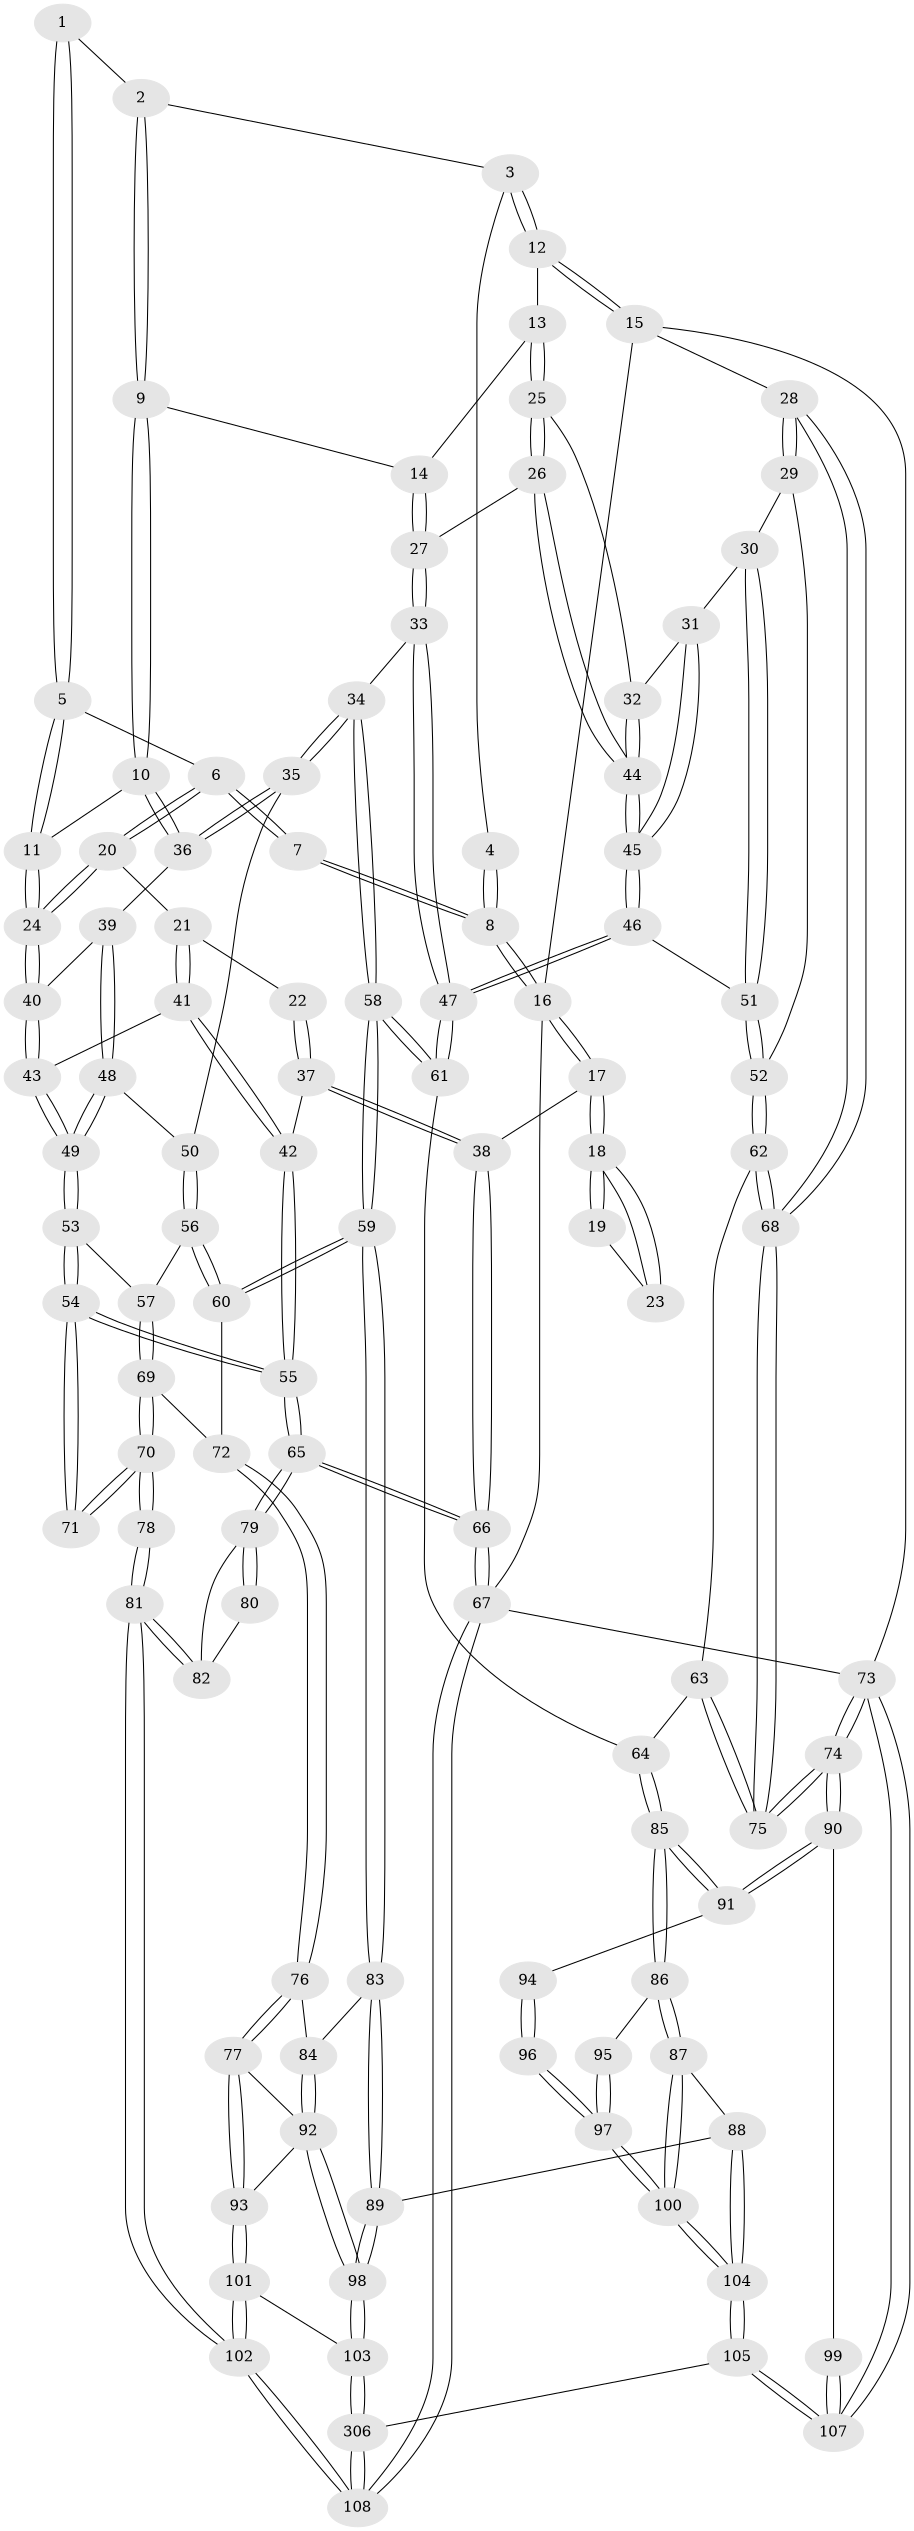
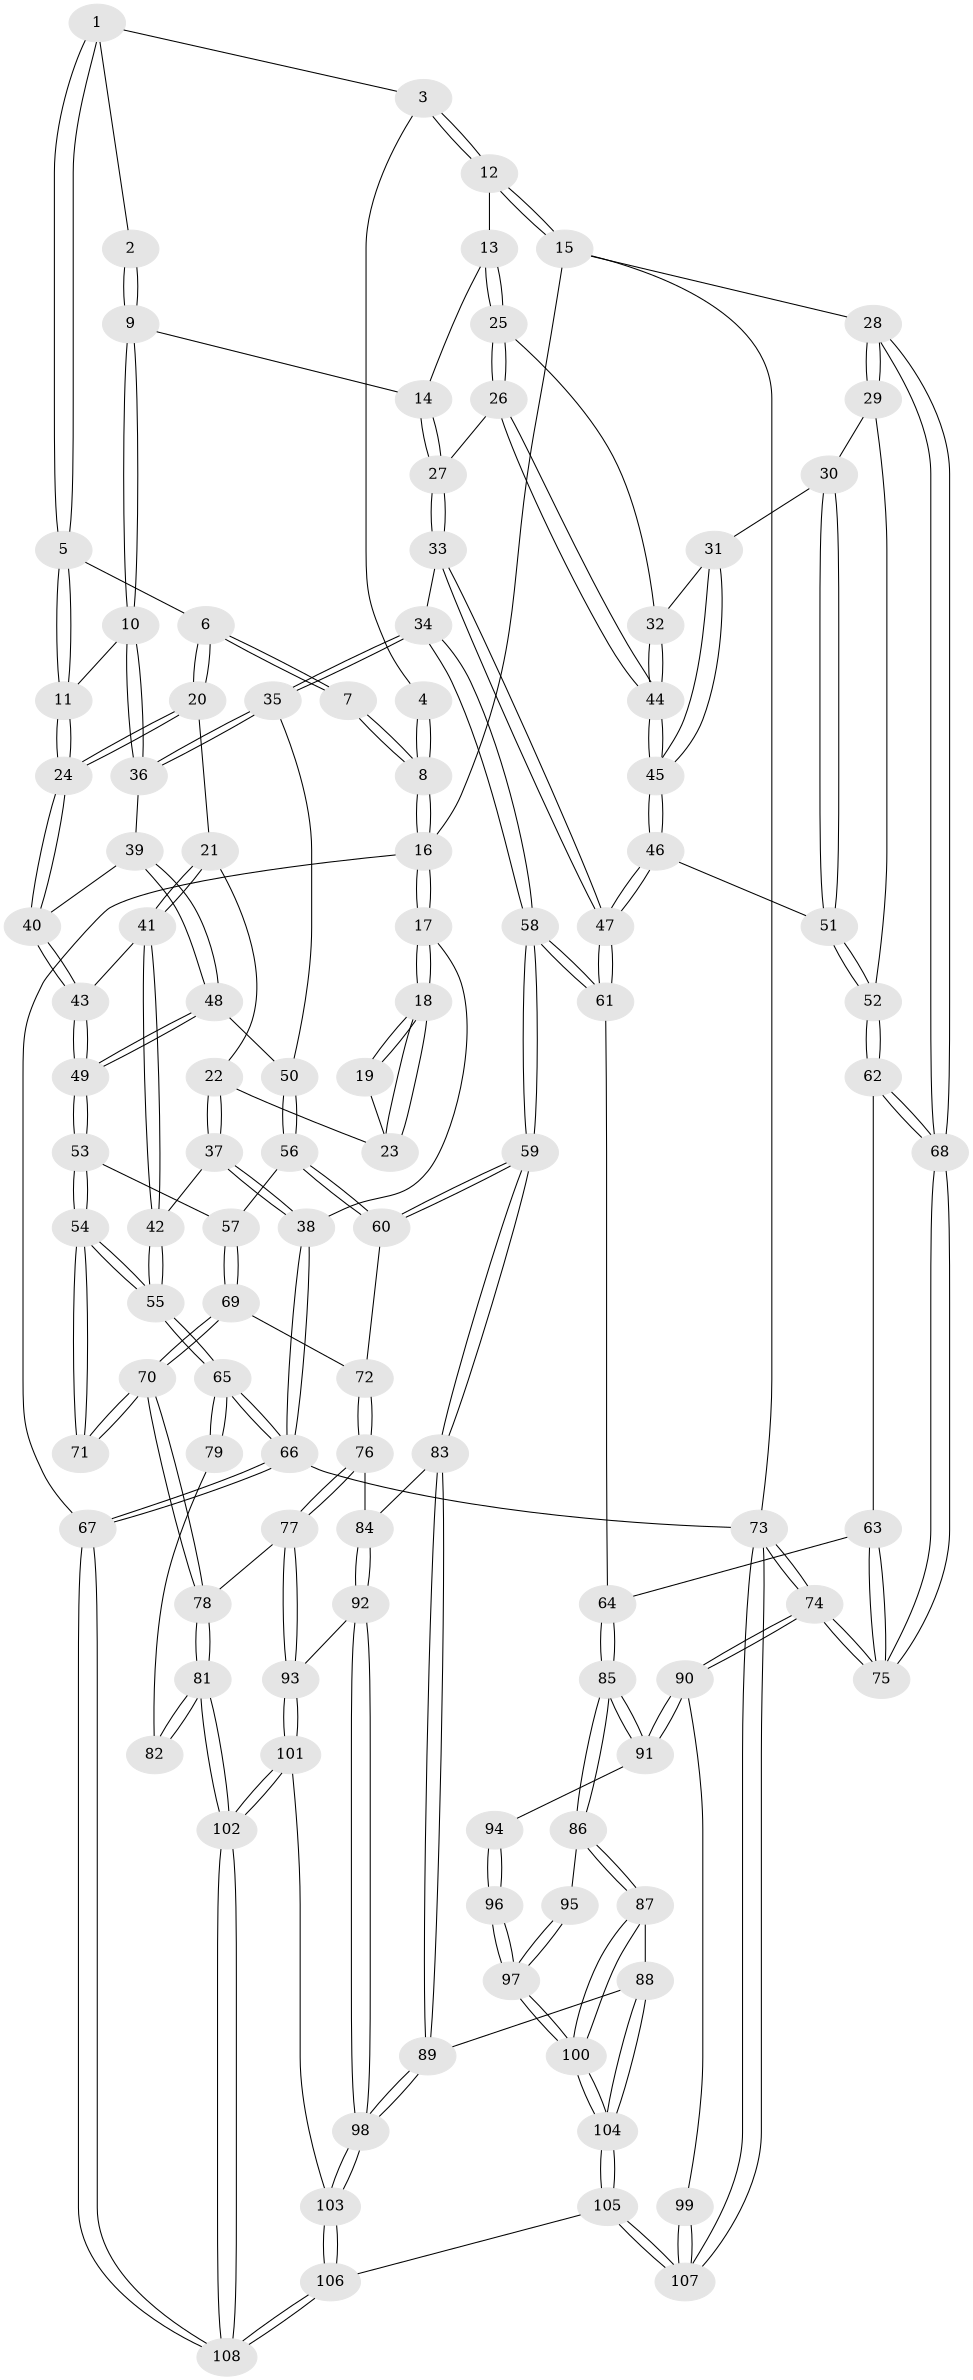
(326, 136) -> (260, 61)
none -> (304, 1118)
(250, 1604) -> none
(674, 1642) -> (519, 1510)
(271, 2094) -> (246, 1567)
(358, 2433) -> (330, 2282)
